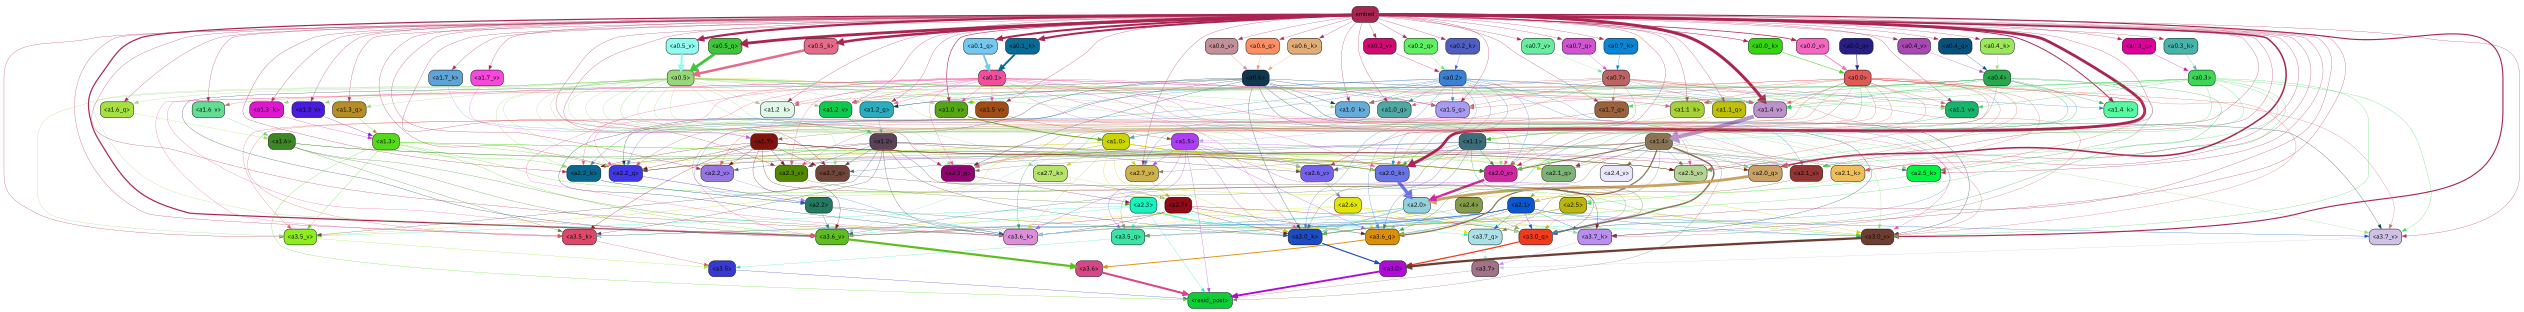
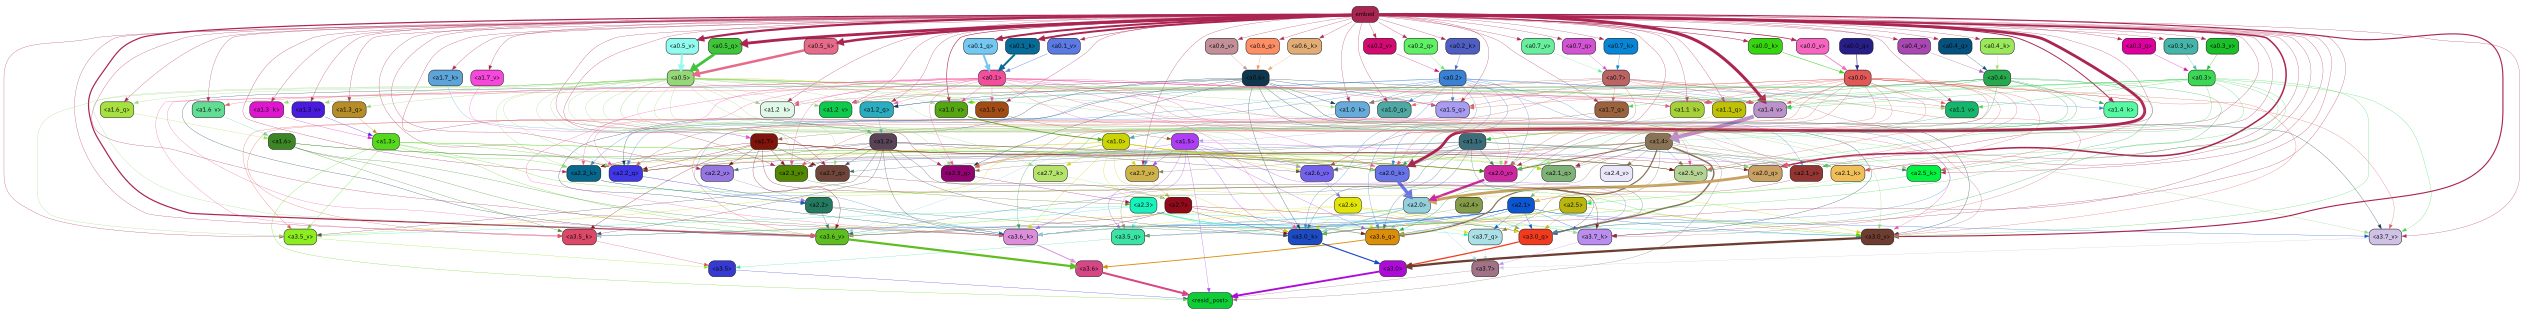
none -> (1064, 46)
none -> (2222, 46)
none -> (1357, 90)
(1299, 128) -> (1797, 90)
(1472, 220) -> (1451, 237)
(1176, 251) -> none
none -> (1054, 253)
